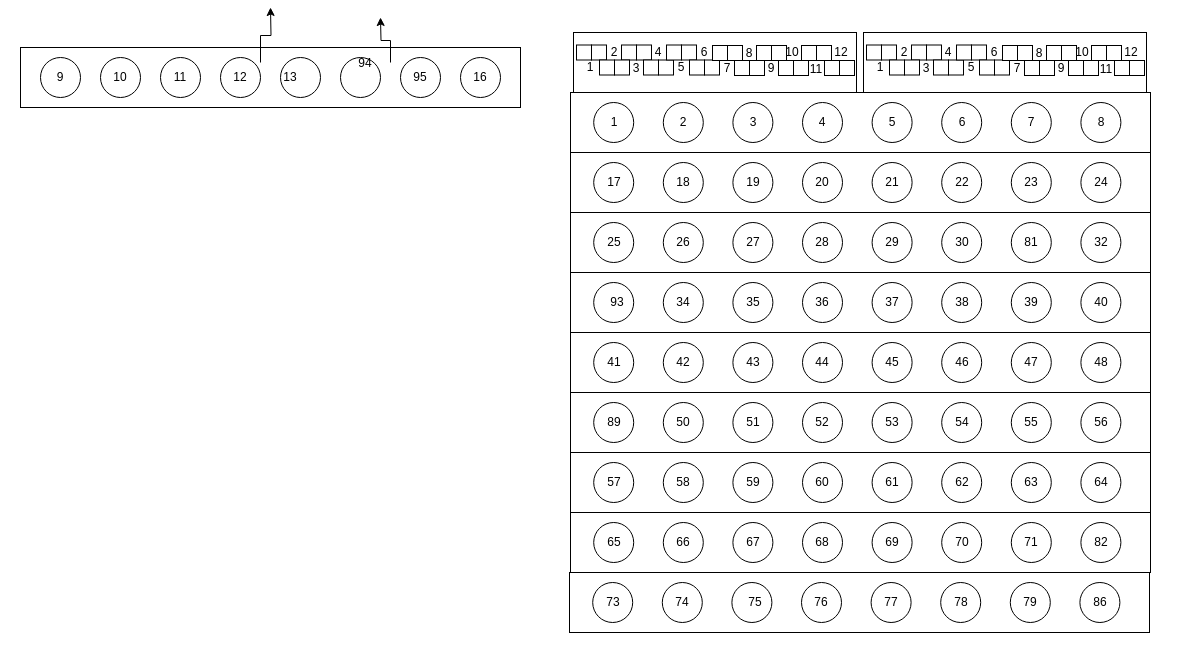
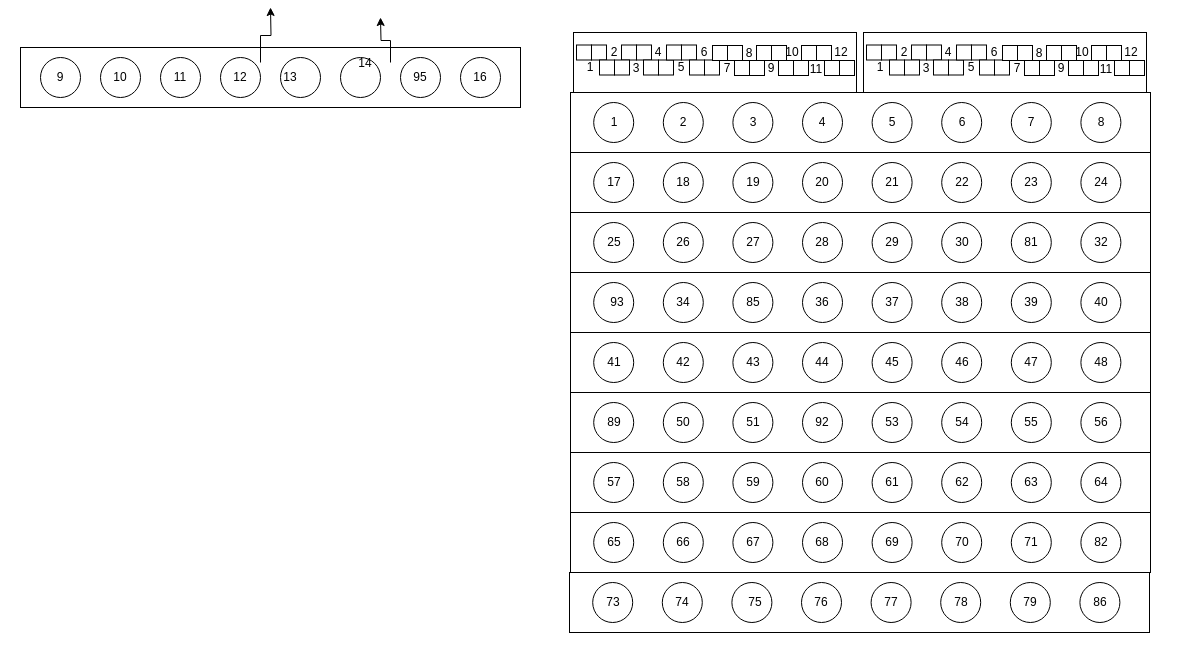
(366, 64) -> (366, 64)
(754, 303) -> (754, 303)
(823, 423) -> (823, 423)
